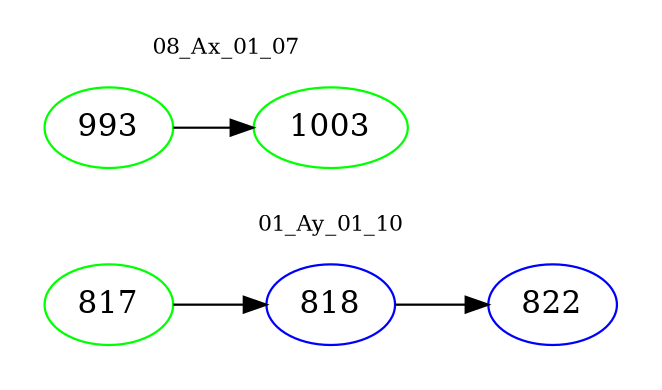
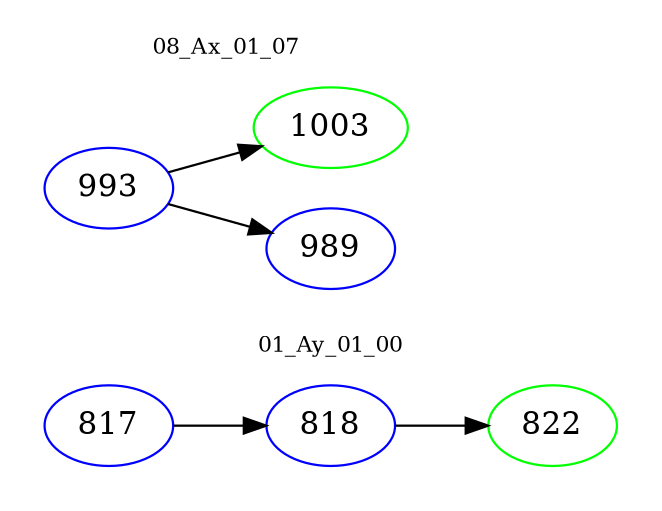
(109, 128) -> (109, 188)
(331, 225) -> (331, 346)
none -> (331, 249)
(109, 305) -> (109, 426)
(553, 305) -> (553, 426)
